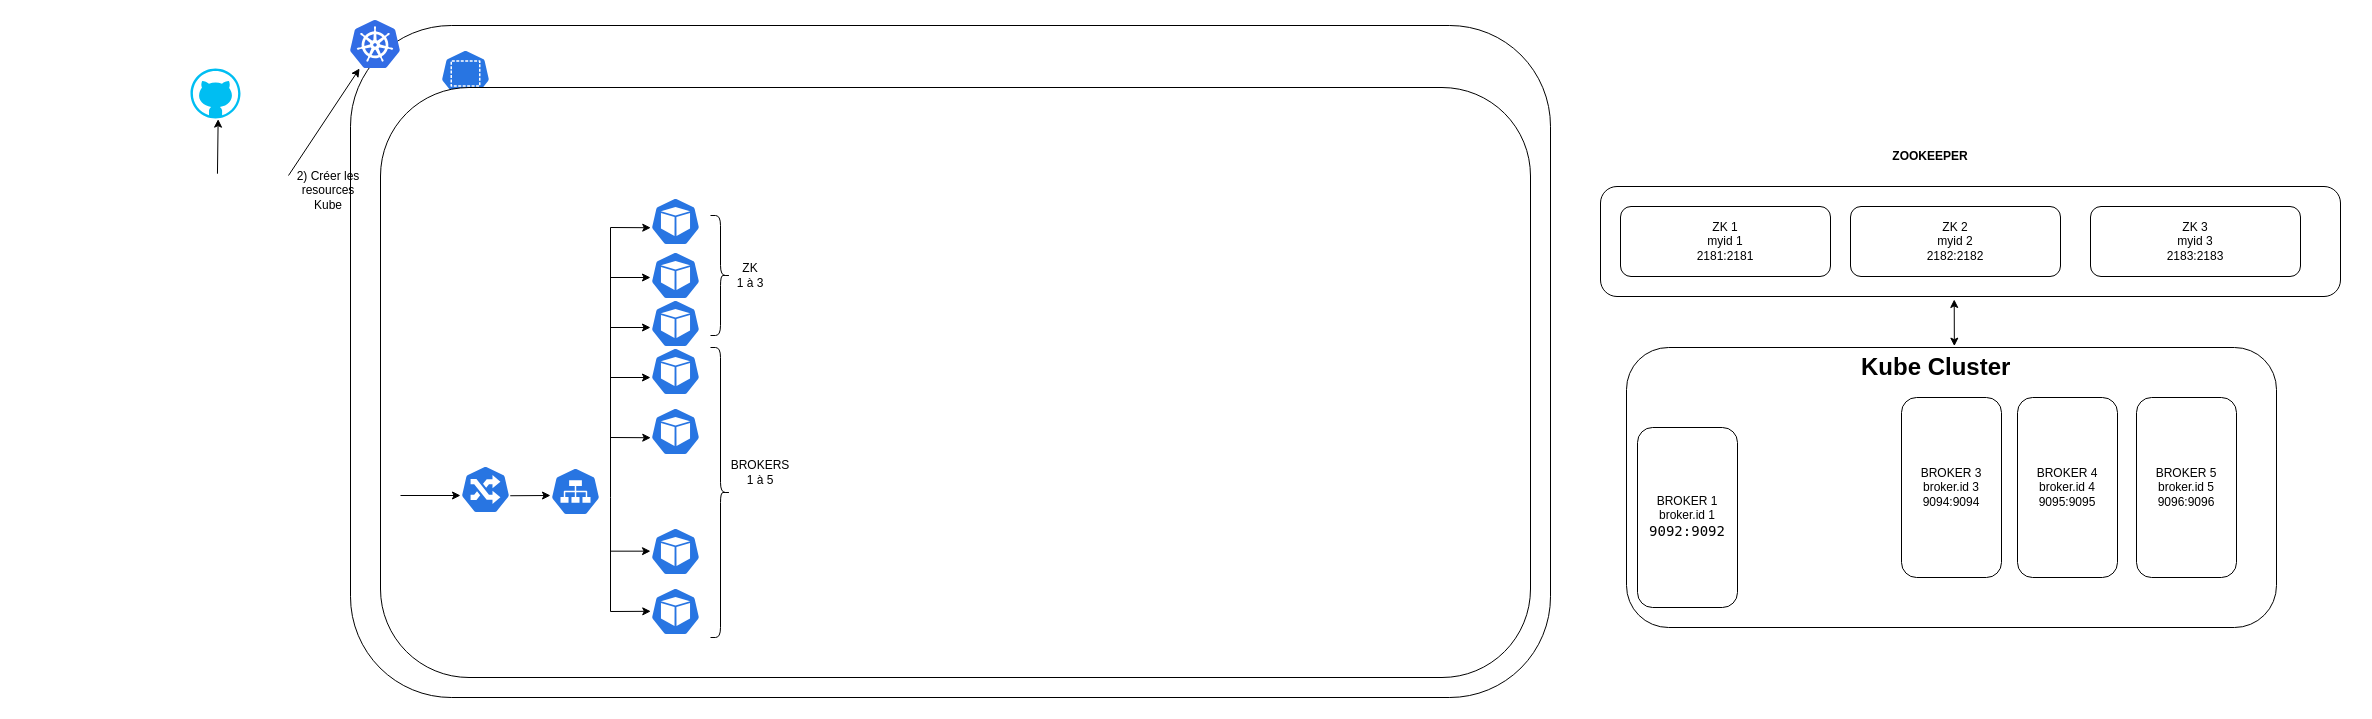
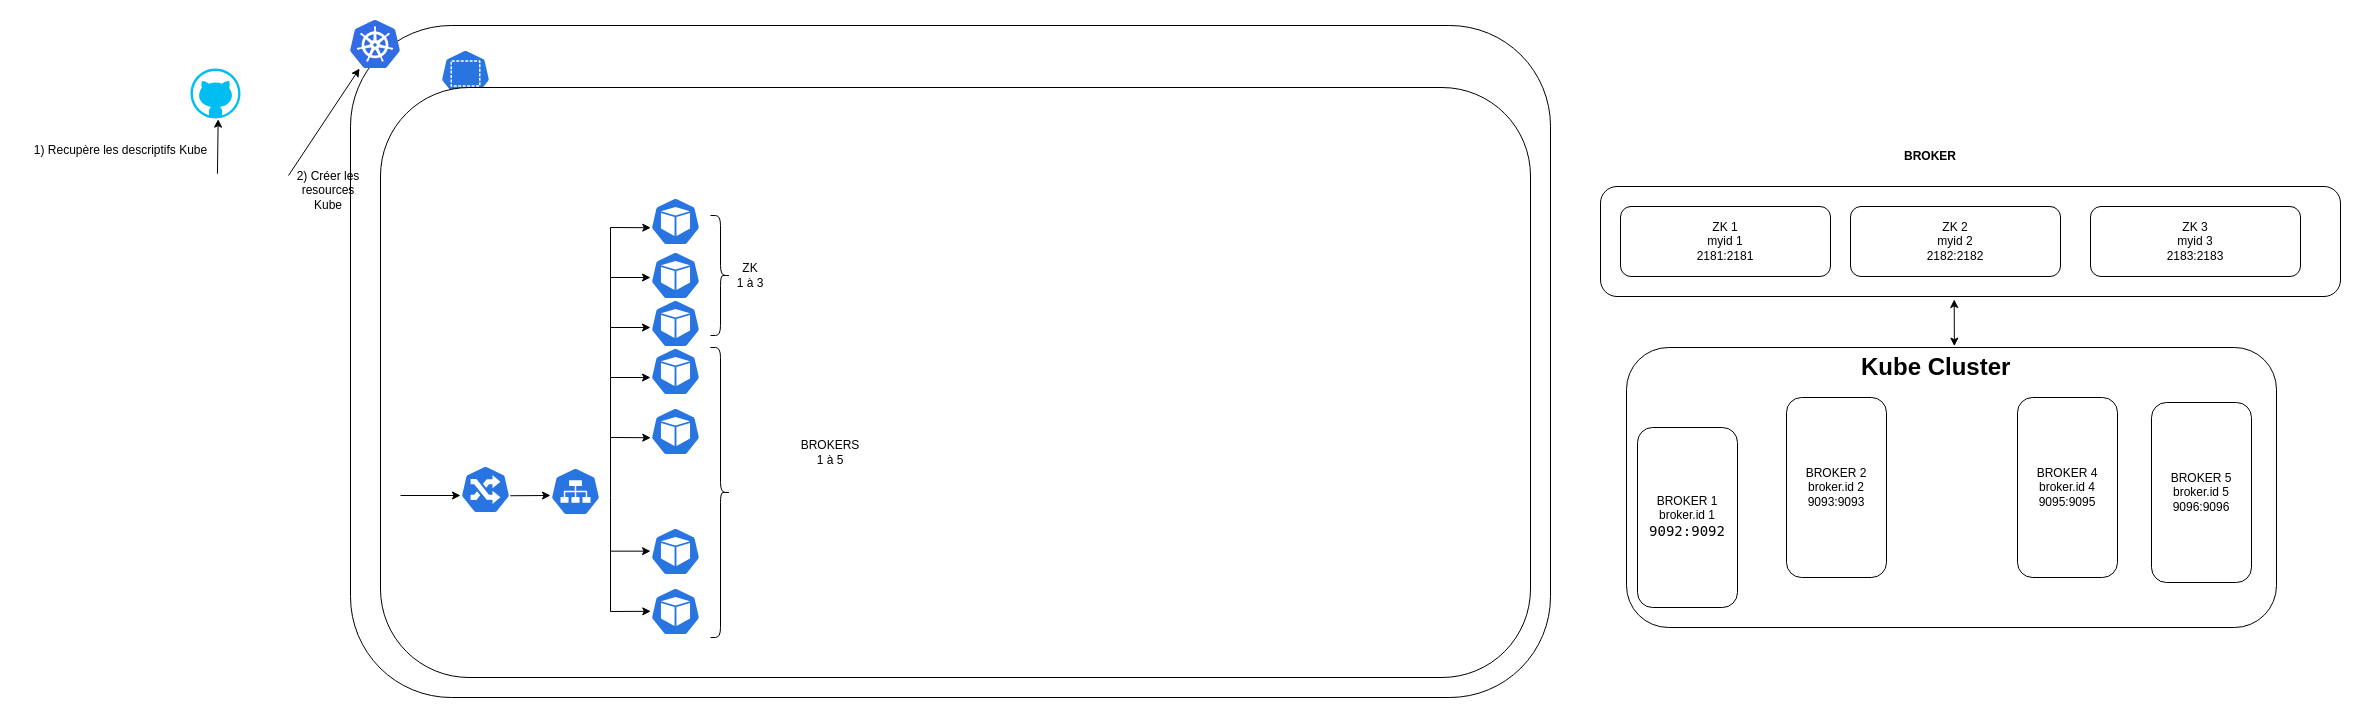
none -> (121, 151)
(1931, 157) -> (1931, 157)
(761, 473) -> (831, 453)
none -> (1837, 488)
(1952, 488) -> none
(2187, 488) -> (2202, 493)
